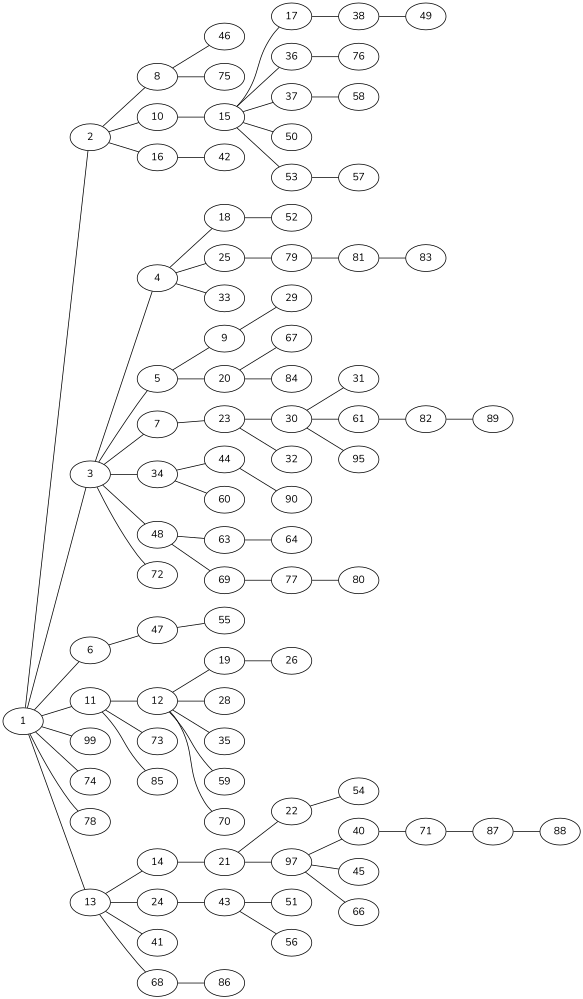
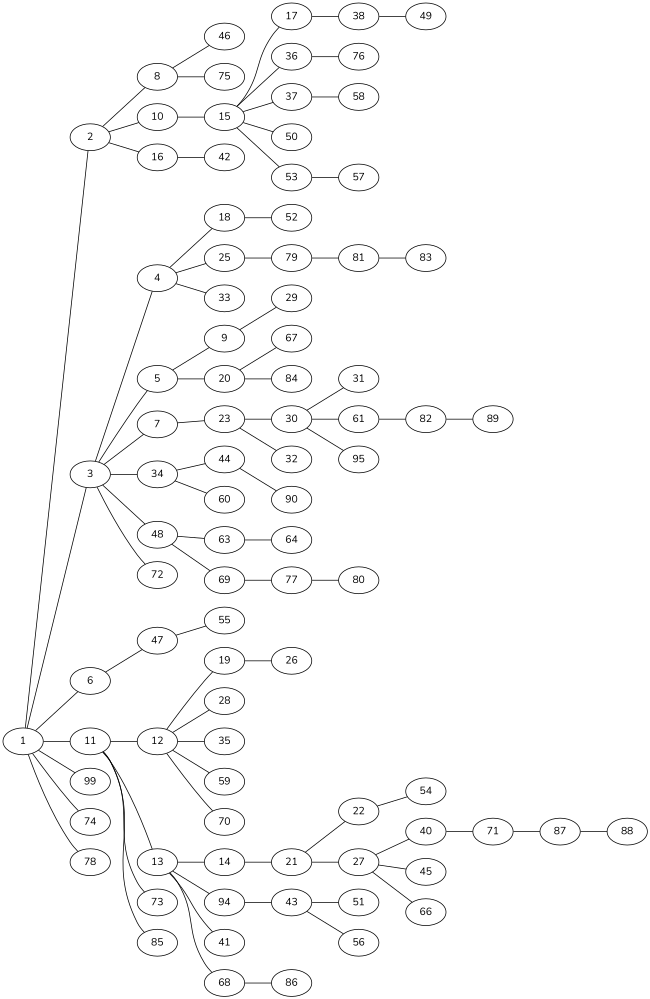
(57, 812) -> (131, 798)
(292, 862) -> (359, 862)
(157, 902) -> (224, 902)
